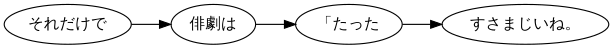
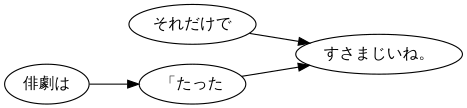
(145, 24) -> (274, 37)
